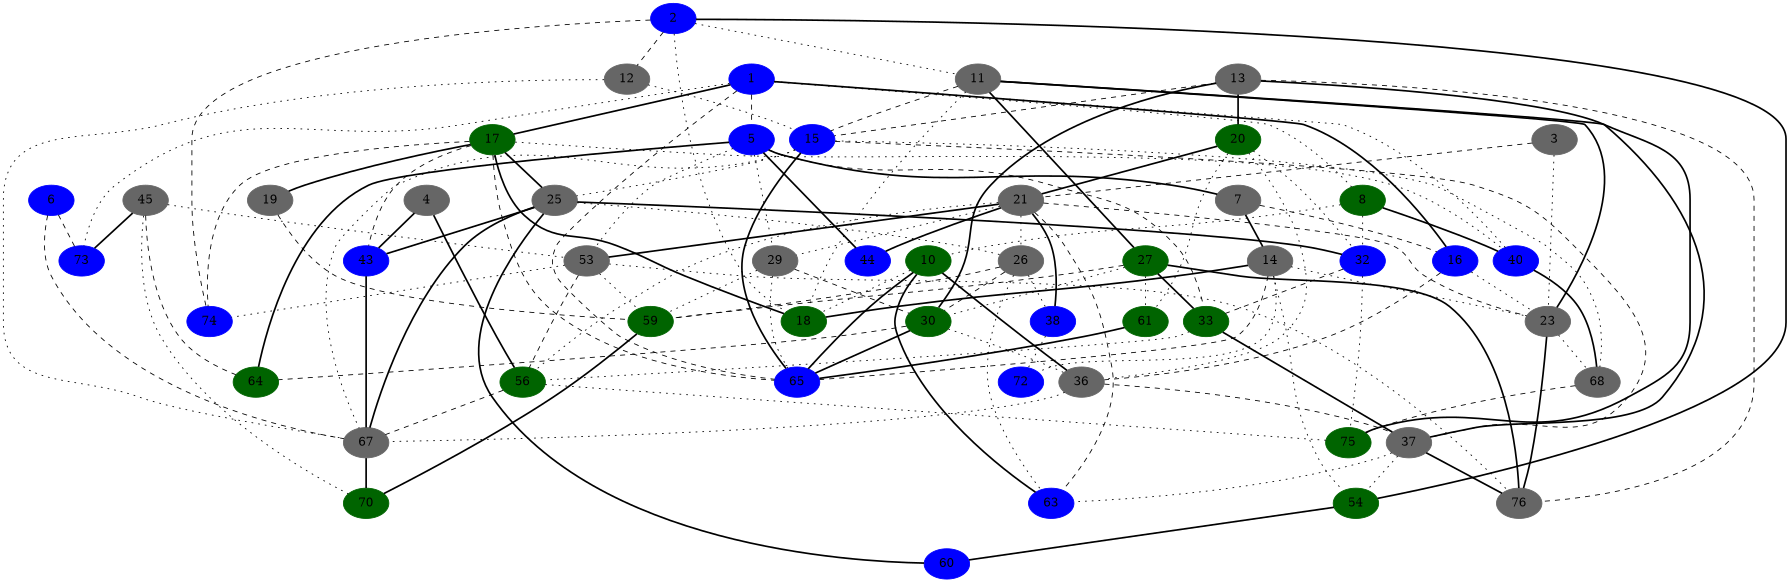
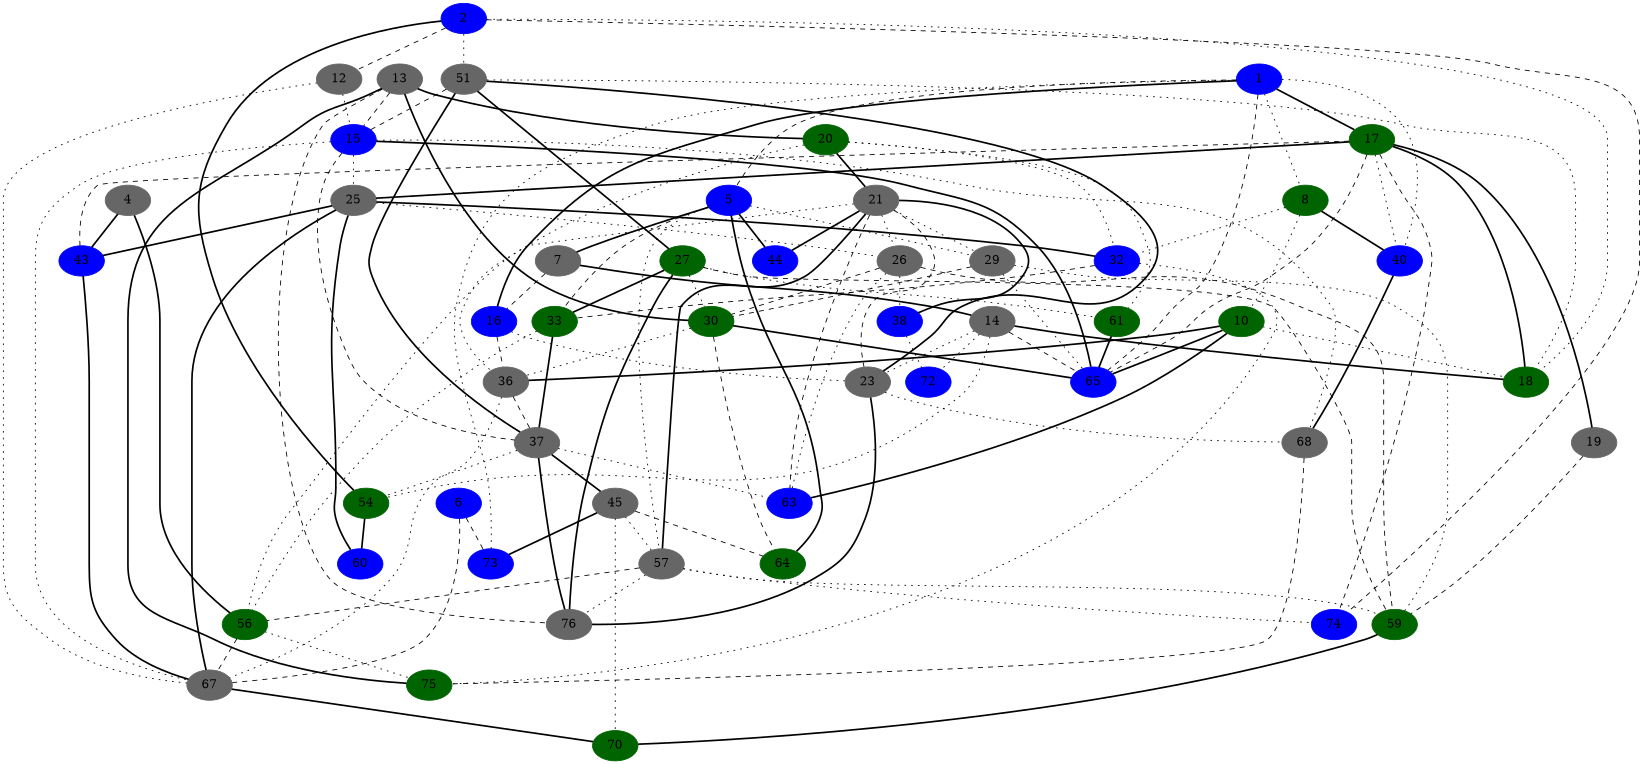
(978, 79) -> (464, 79)
(1555, 140) -> none
(587, 261) -> (662, 564)
none -> (571, 469)
